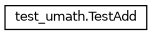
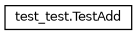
(76, 18) -> (68, 18)
